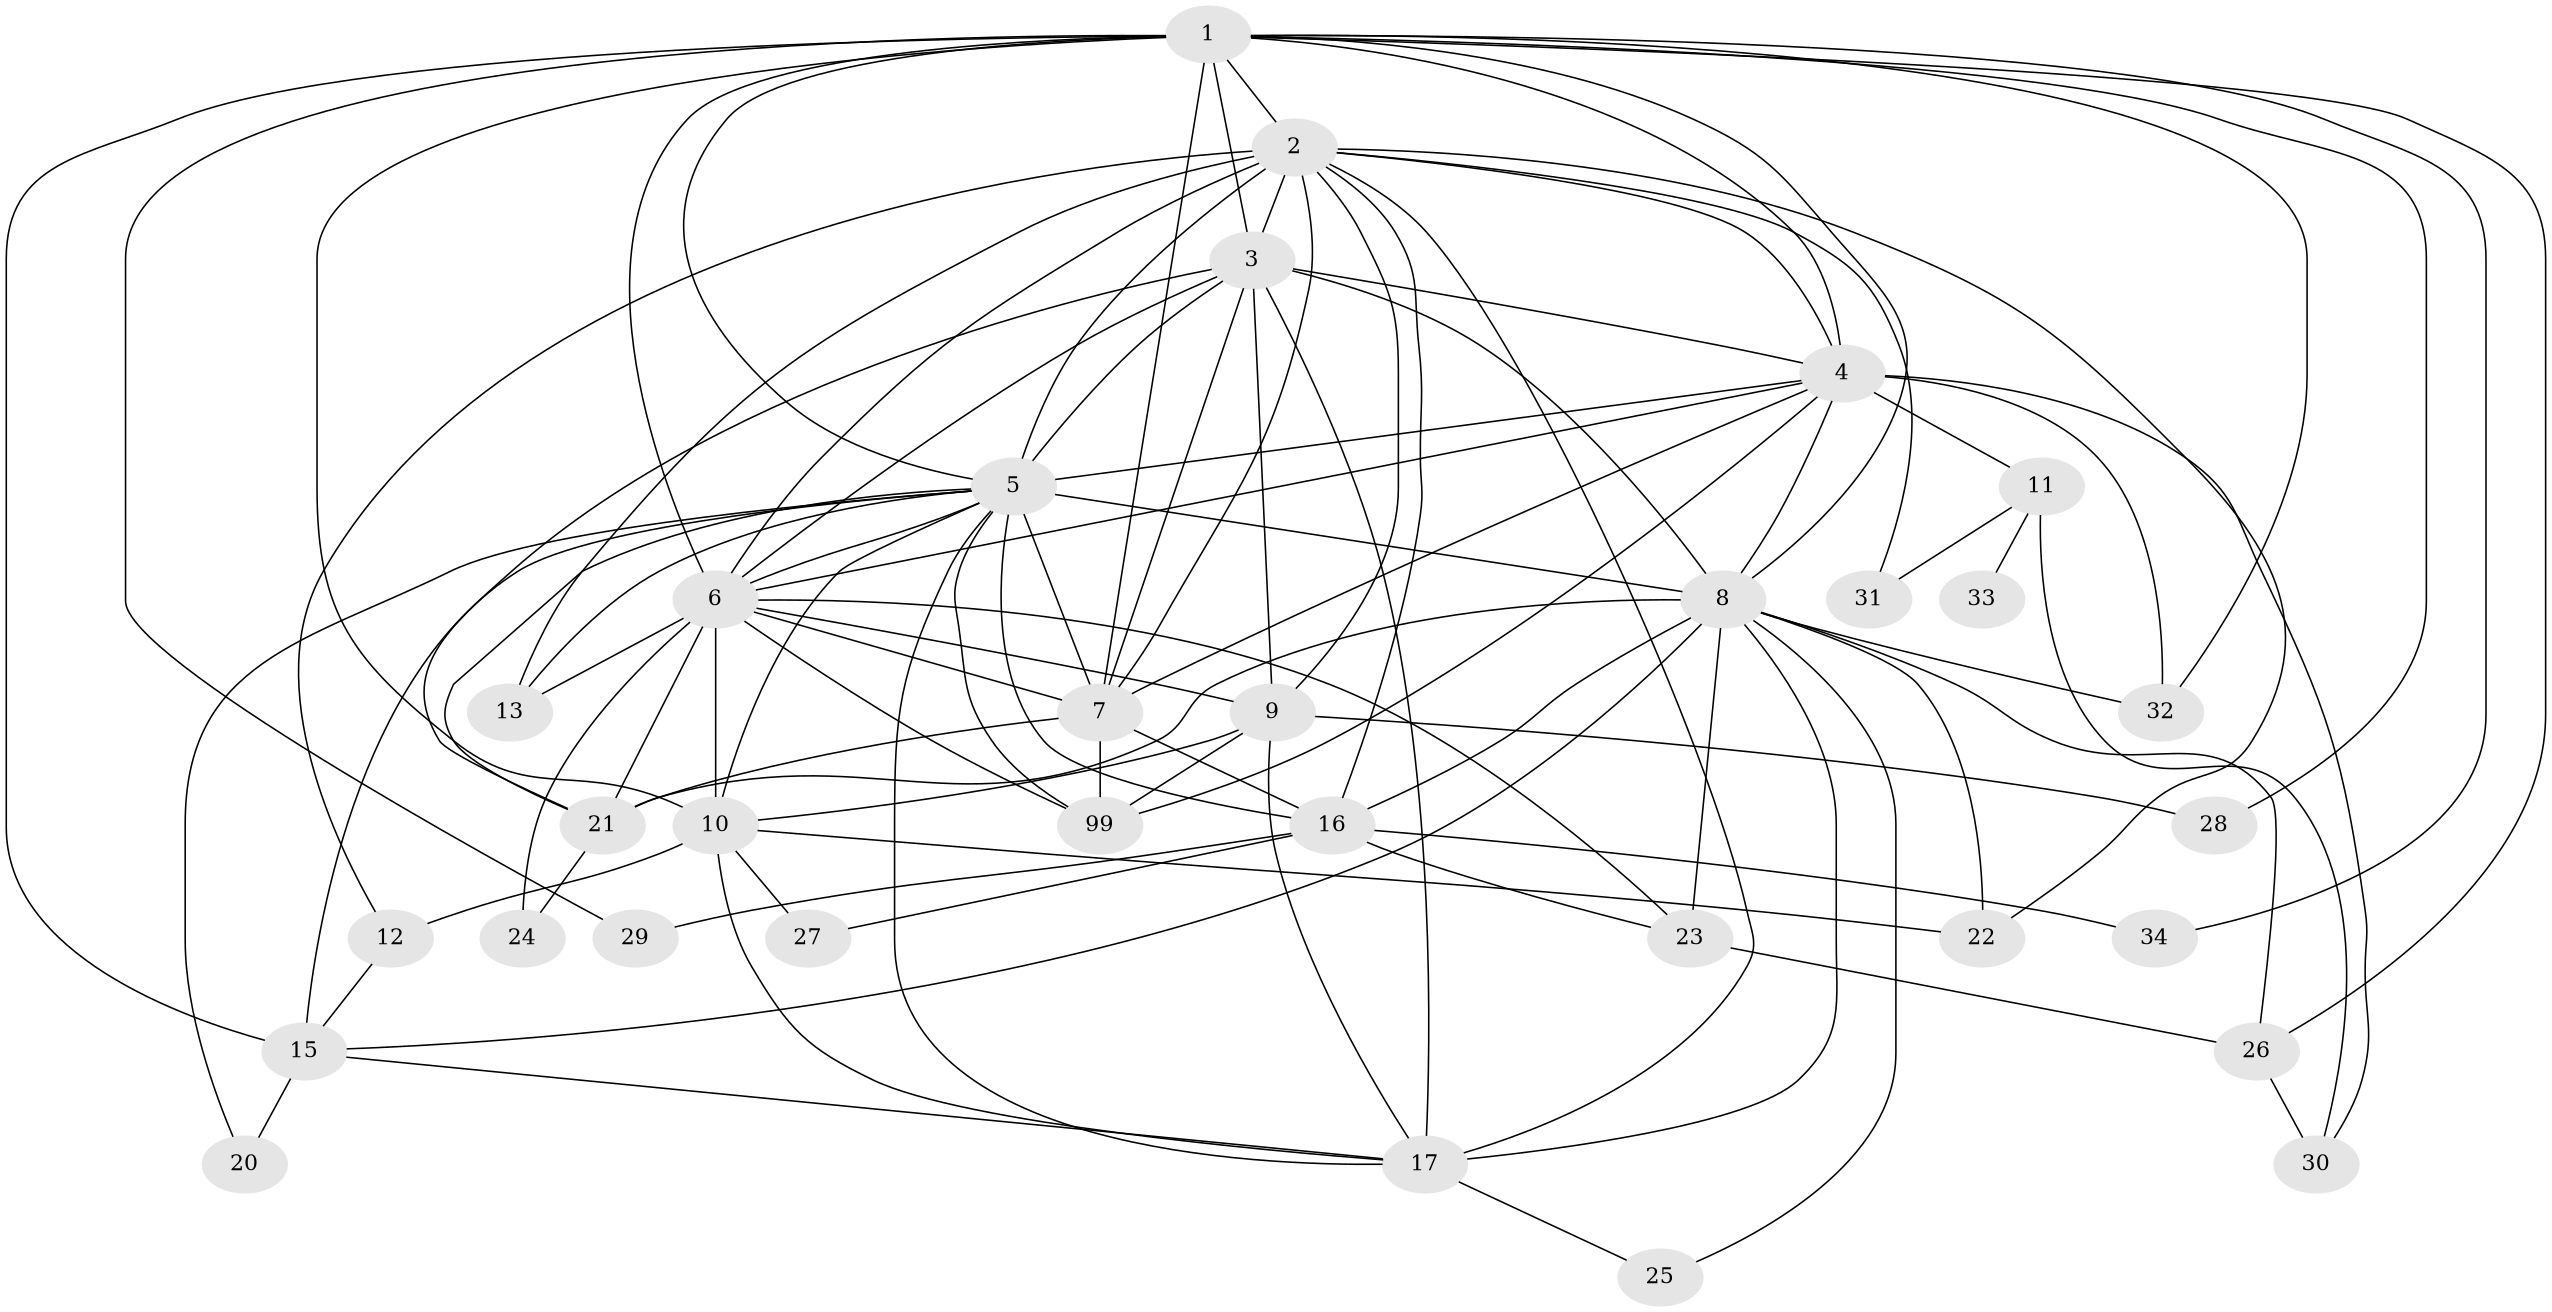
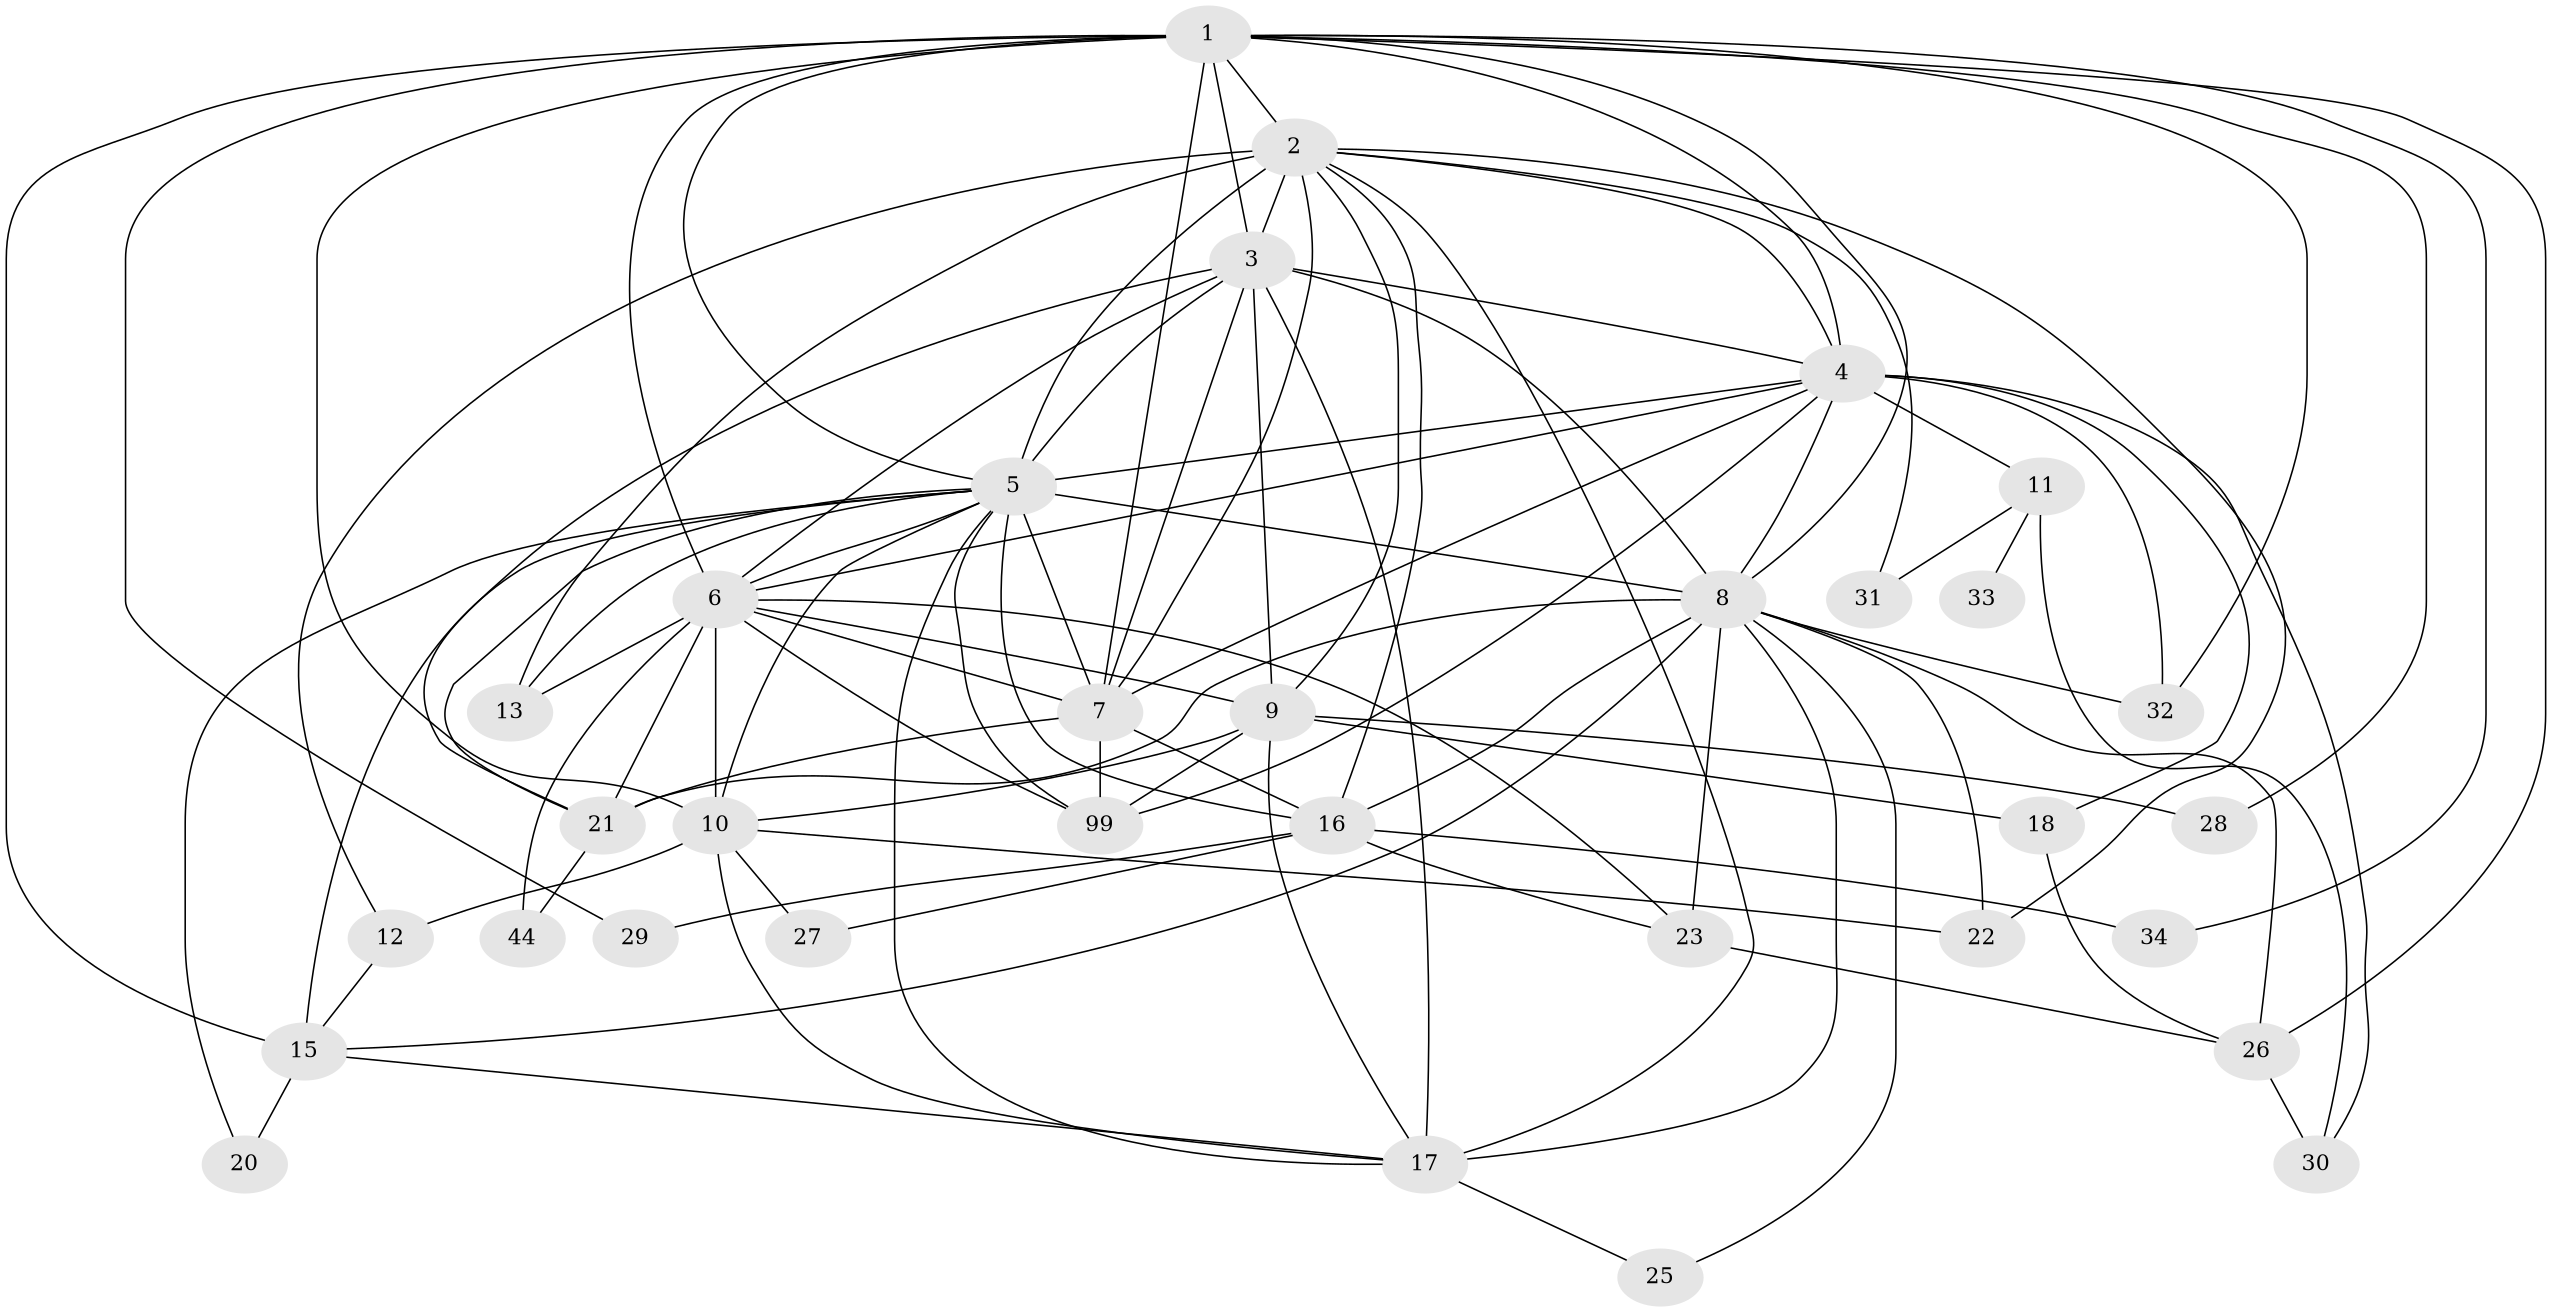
(992, 310) -> none
none -> (2042, 826)
(523, 939) -> (523, 939)
